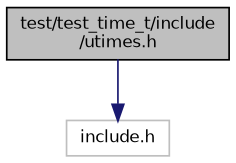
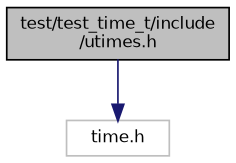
(118, 138) -> (118, 138)
